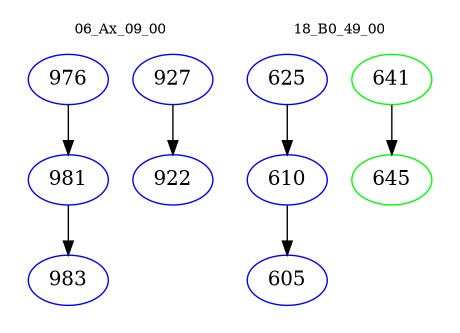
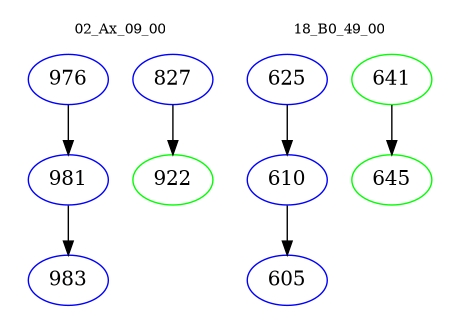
(121, 30) -> (121, 30)
(173, 79) -> (173, 79)
(173, 180) -> (173, 180)
